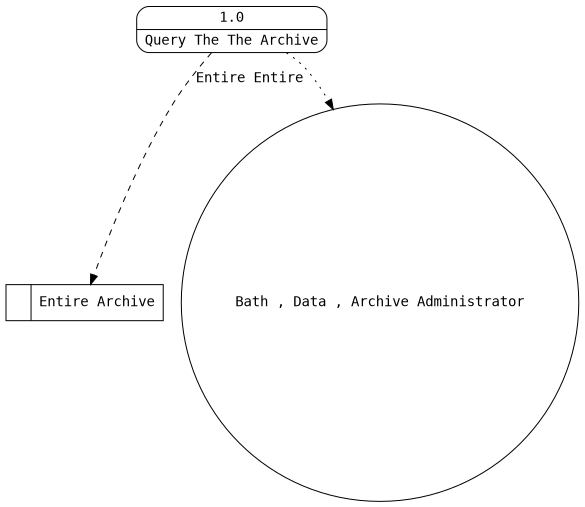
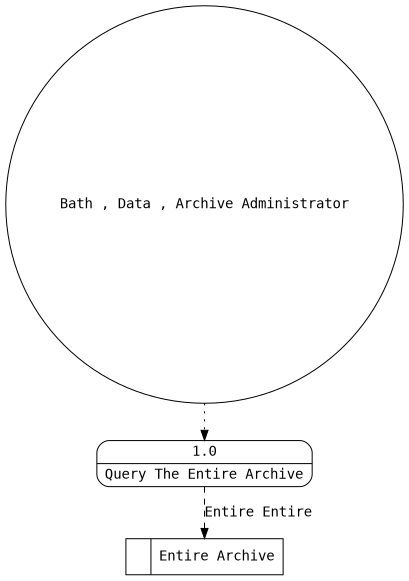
(232, 41) -> (205, 475)
(310, 74) -> (205, 417)
